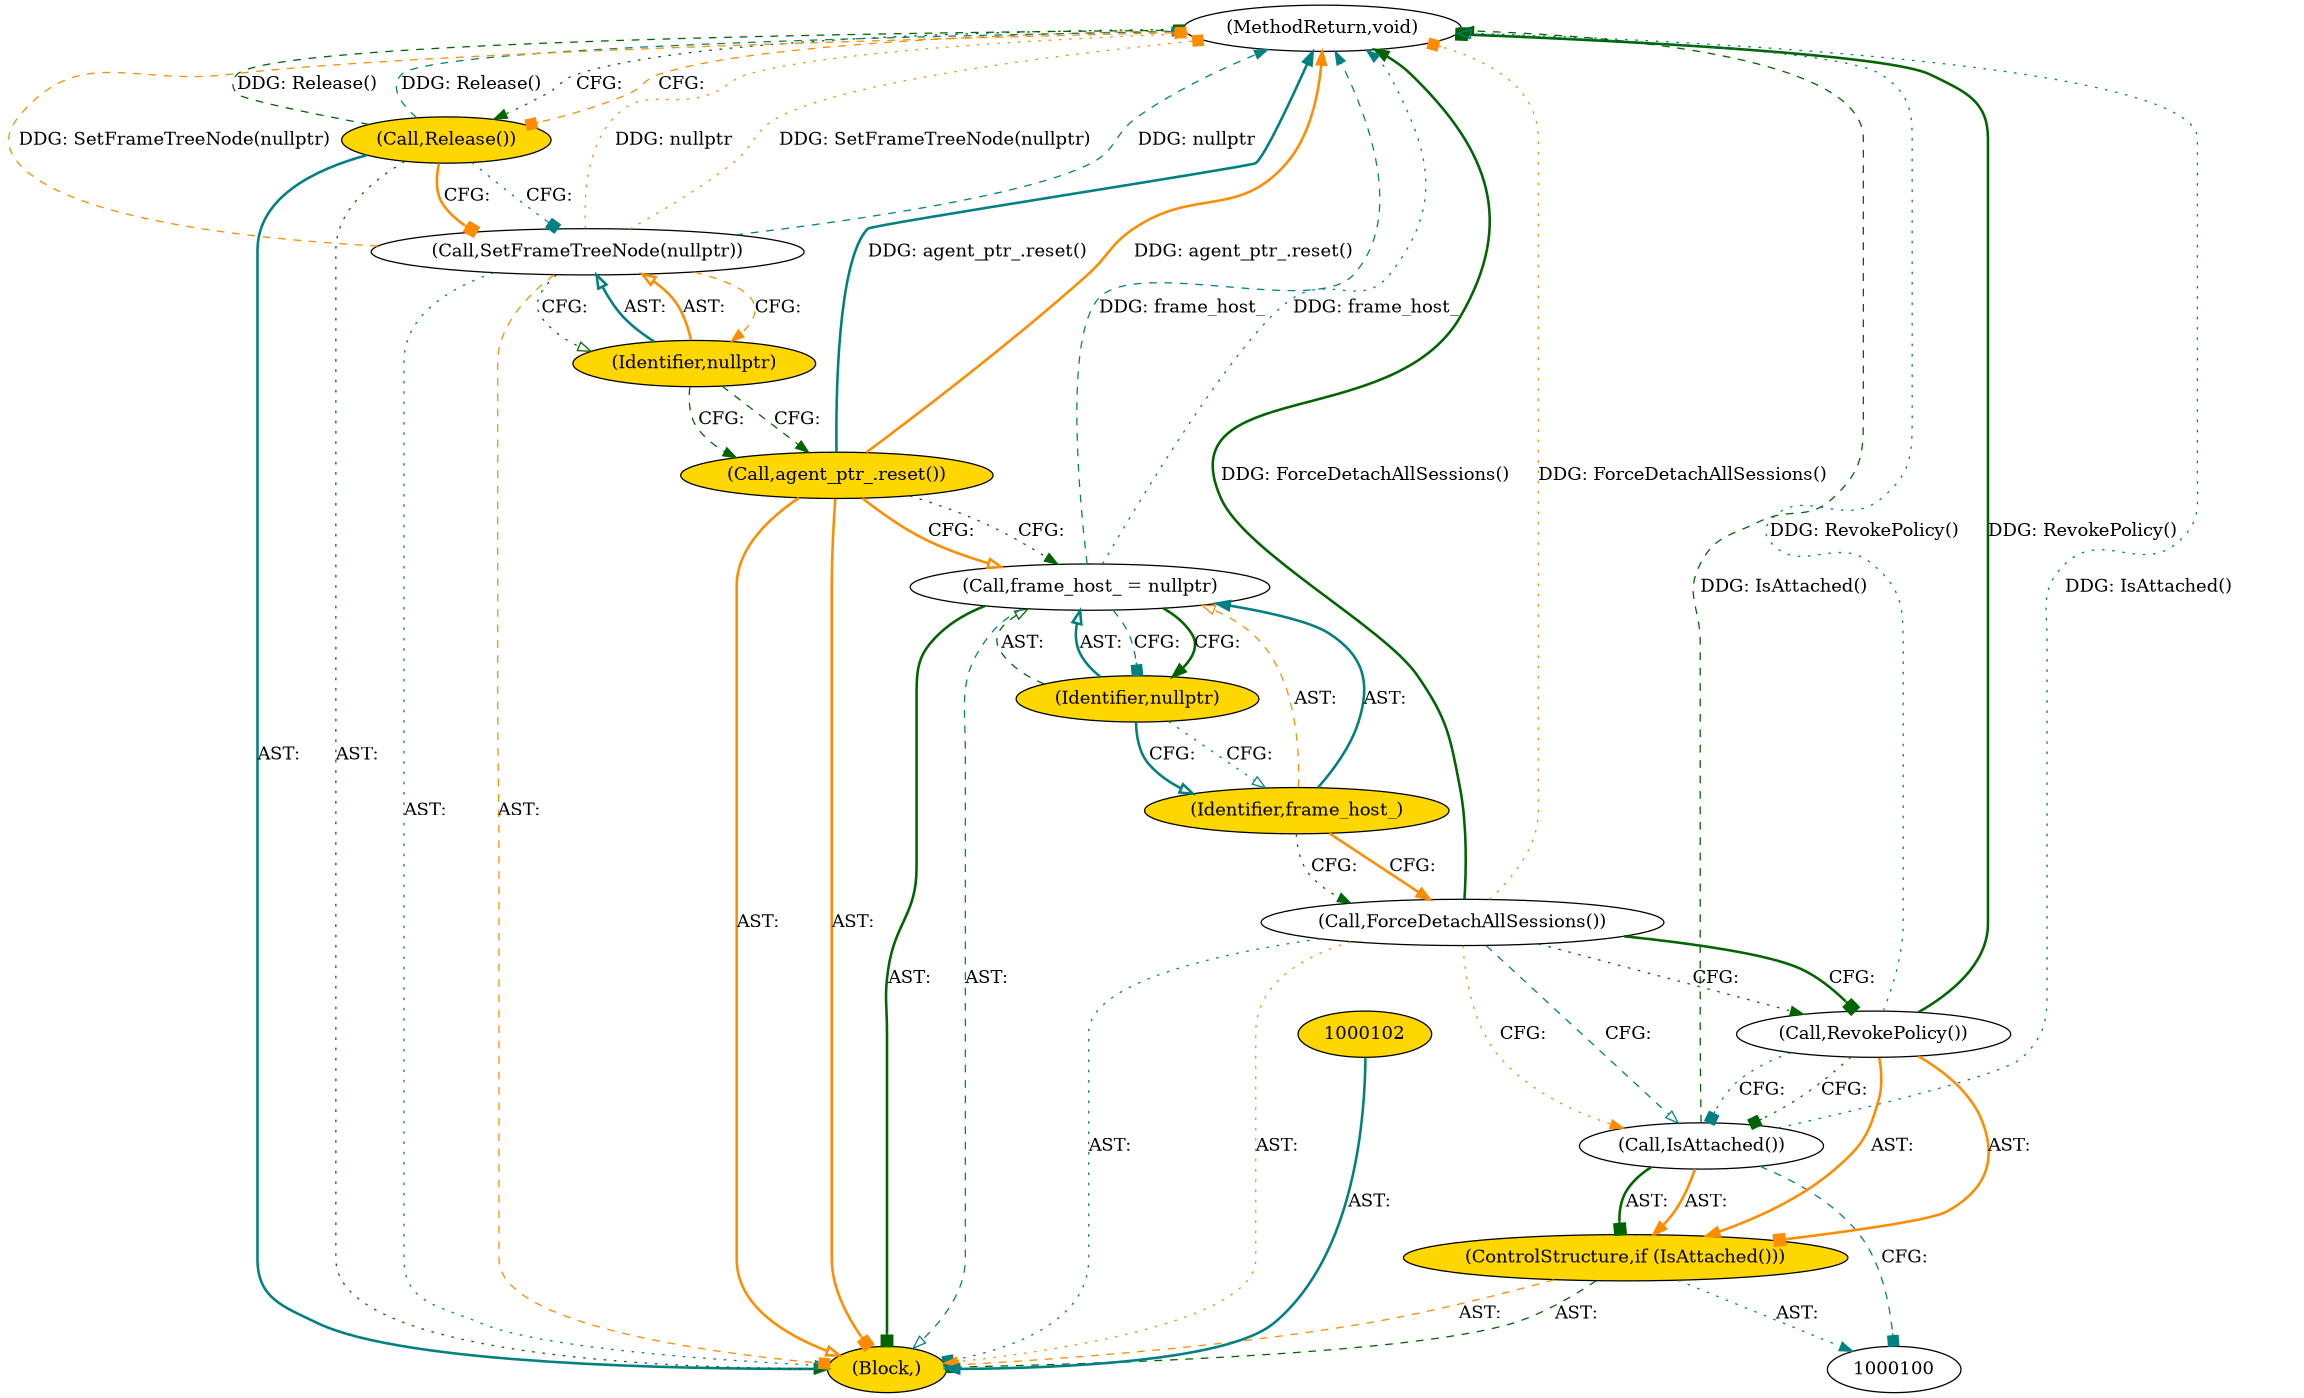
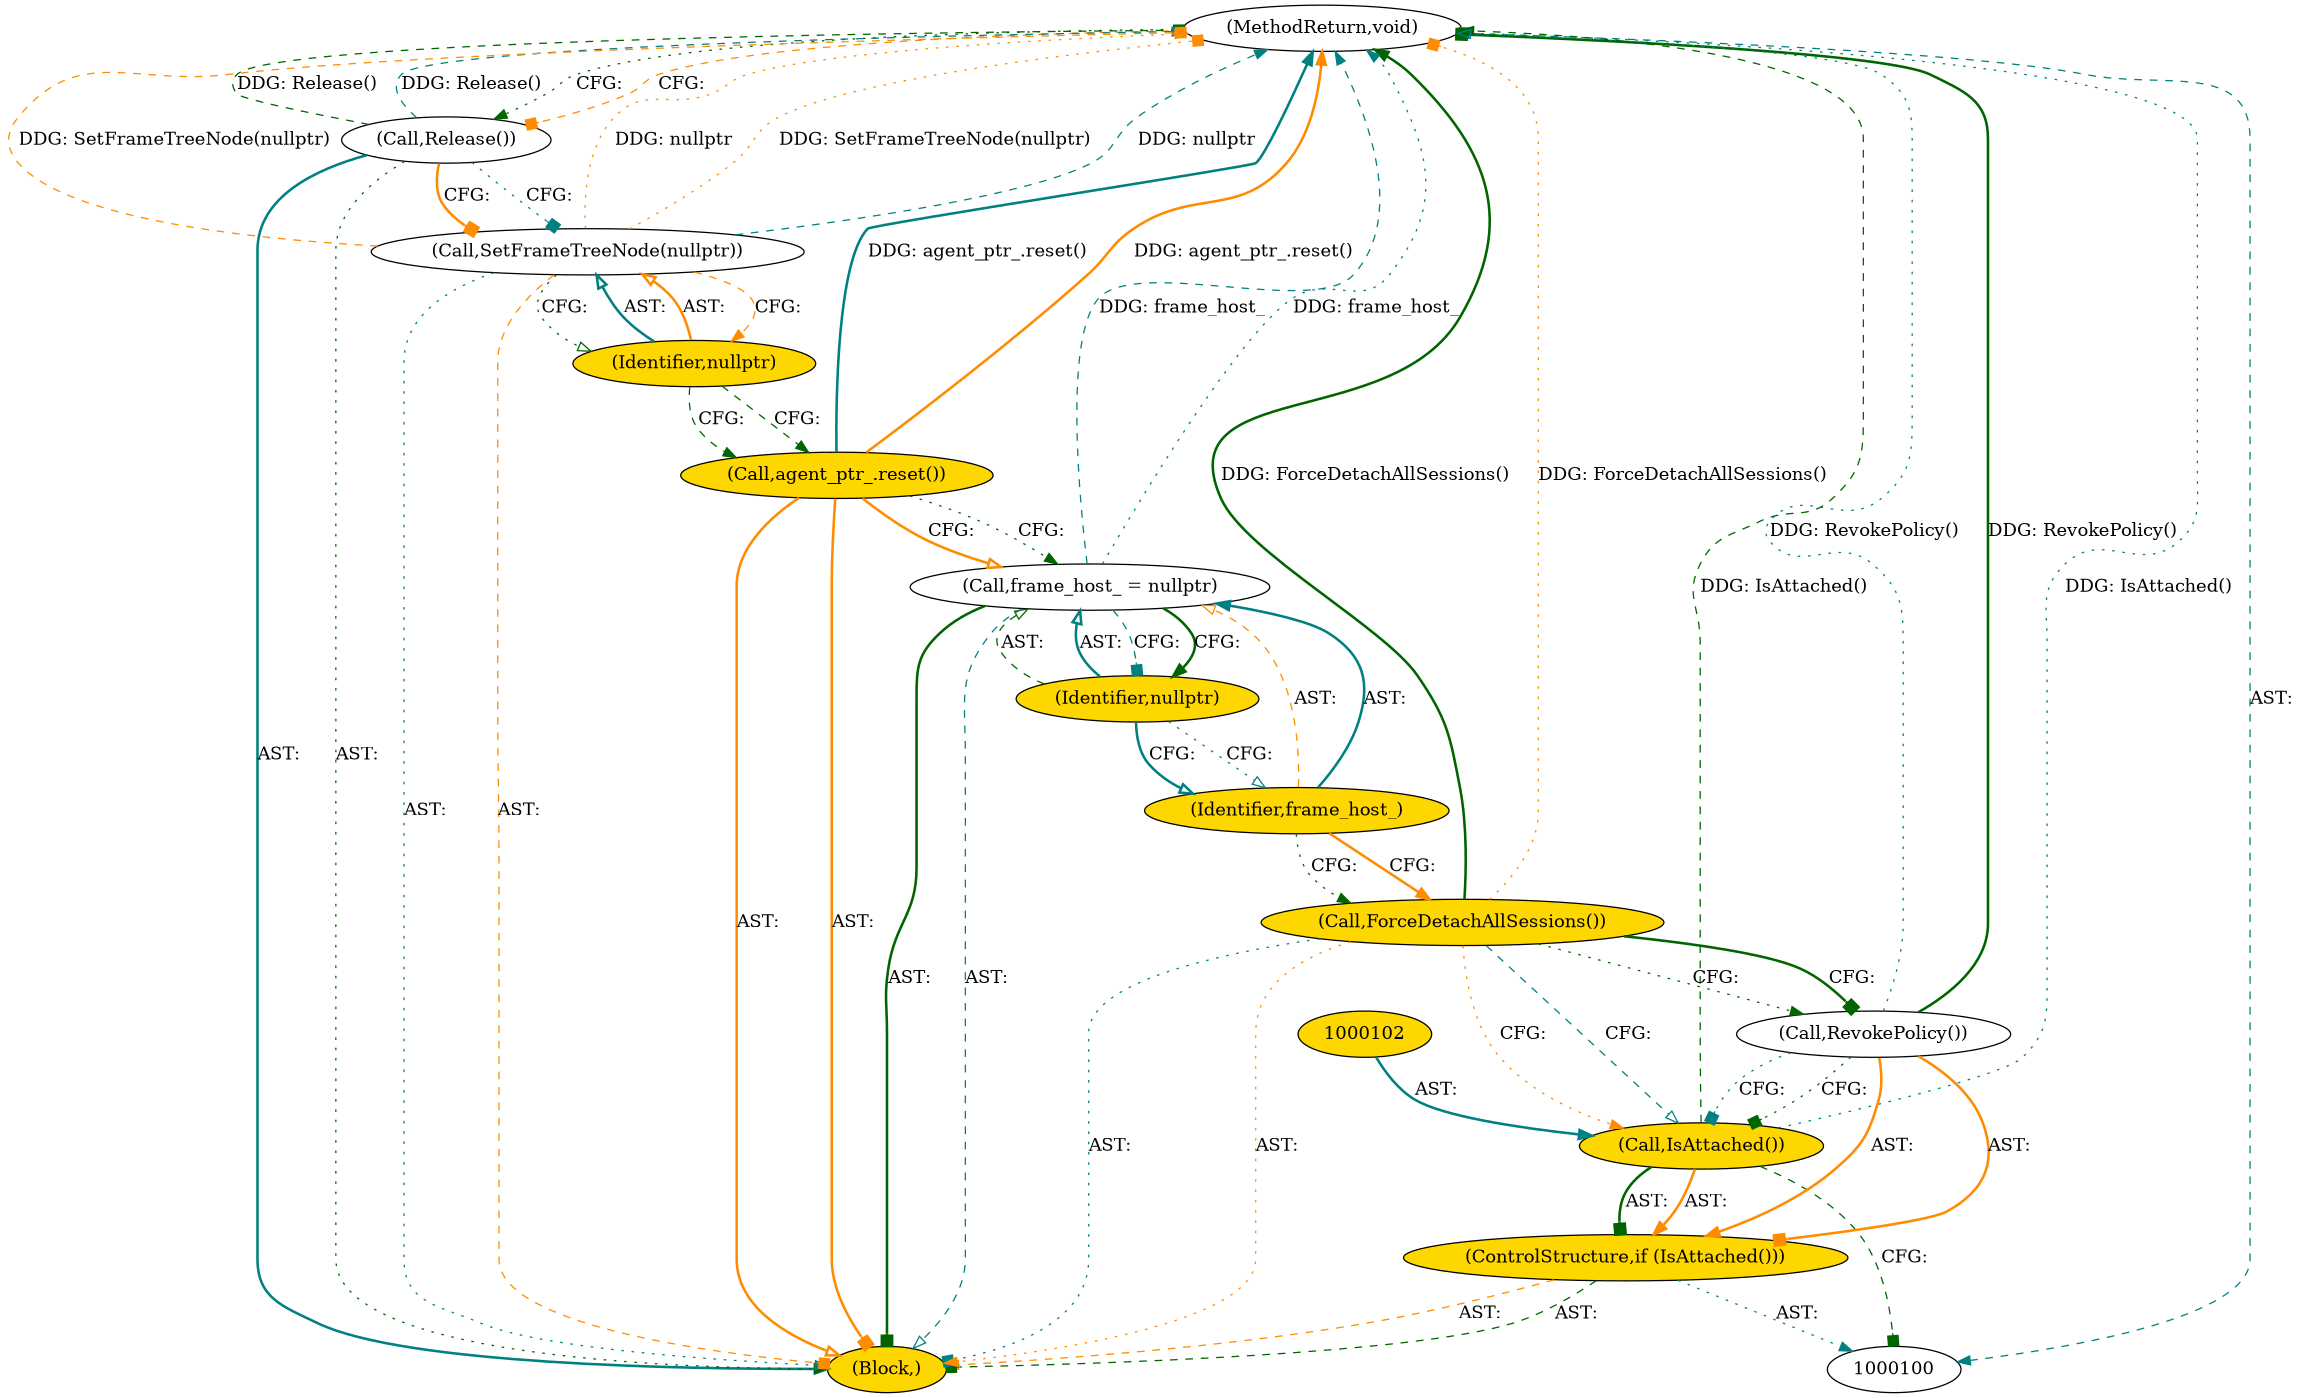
(446, 140) -> (446, 140)
none -> (2250, 440)
(1463, 922) -> (1463, 922)
(1701, 1146) -> (1701, 1146)
(1846, 1220) -> (1846, 1220)
(1273, 1323) -> (1467, 1117)
